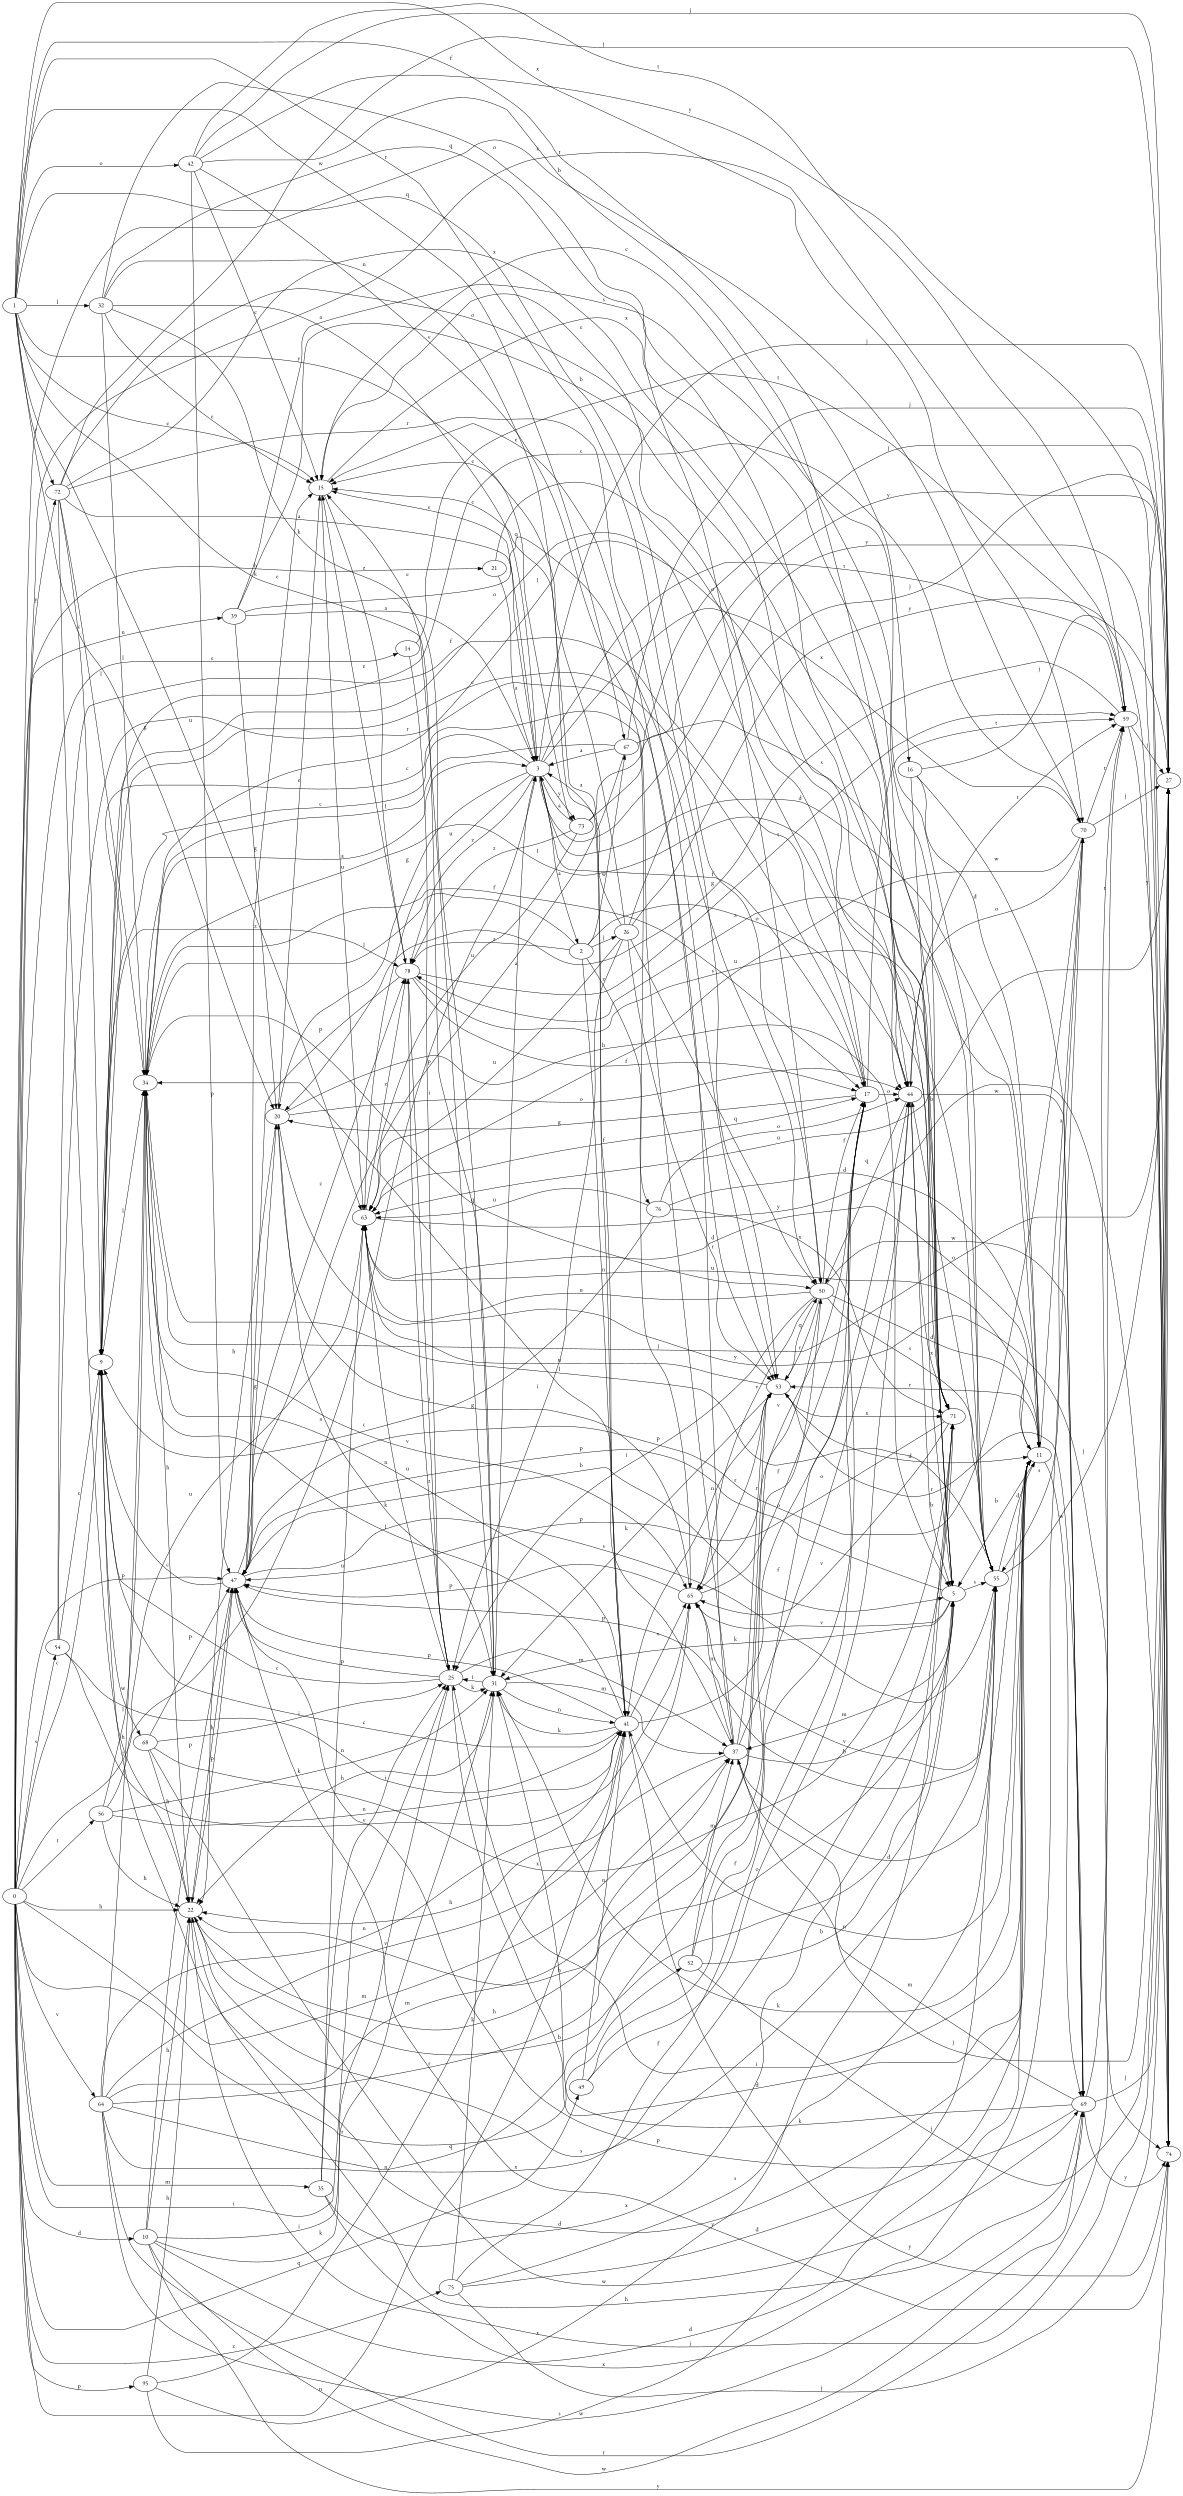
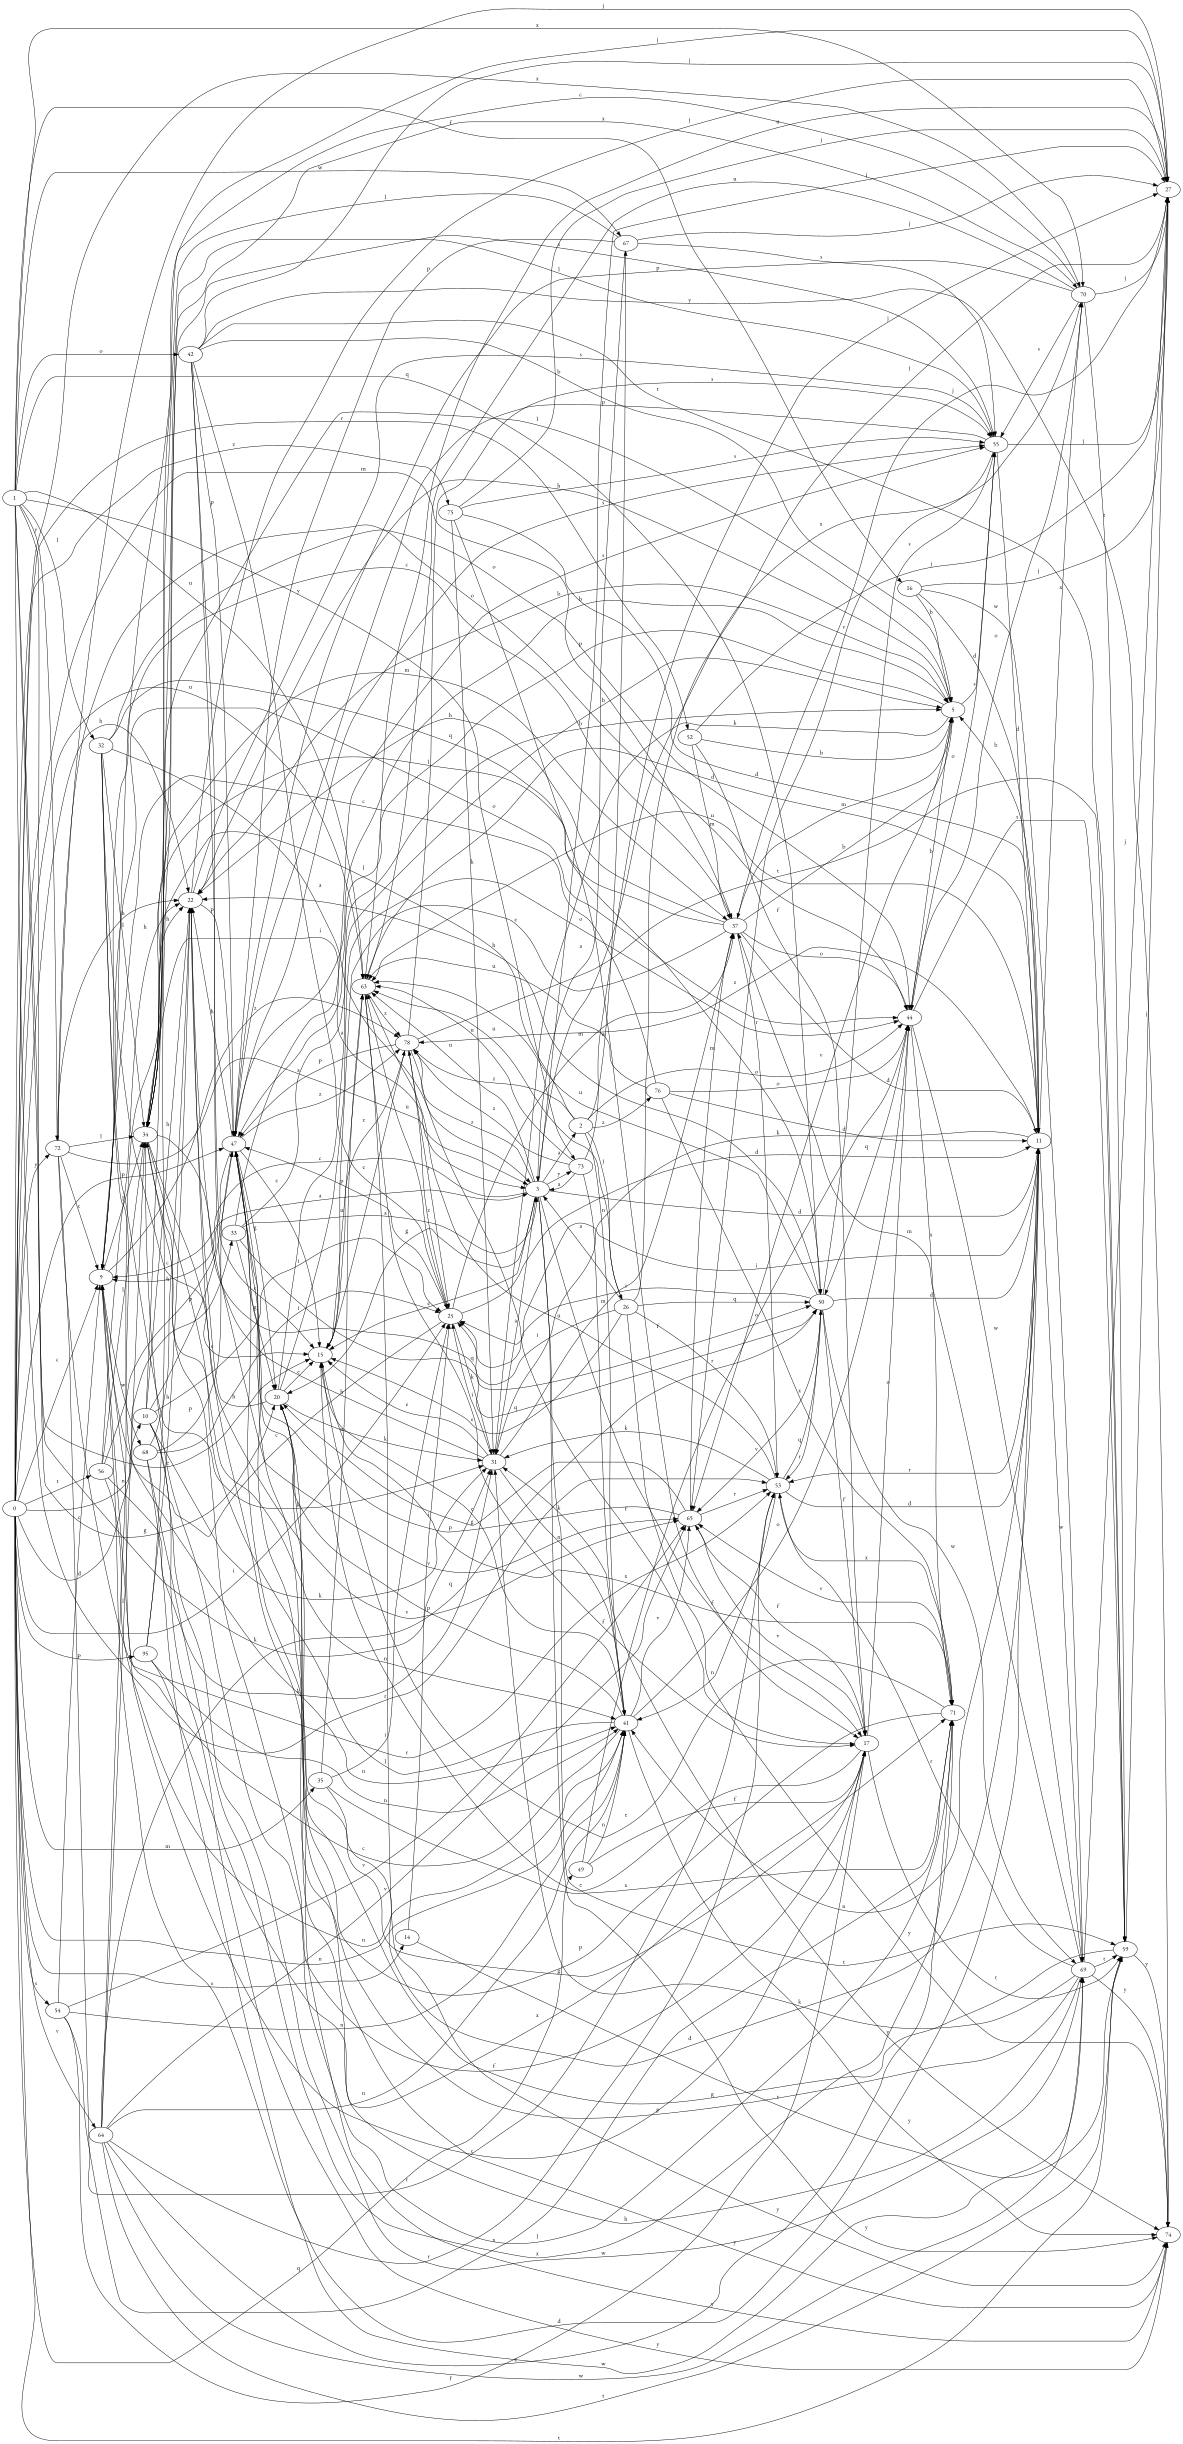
(494, 568) -> none
(234, 616) -> (234, 1233)
none -> (291, 824)
